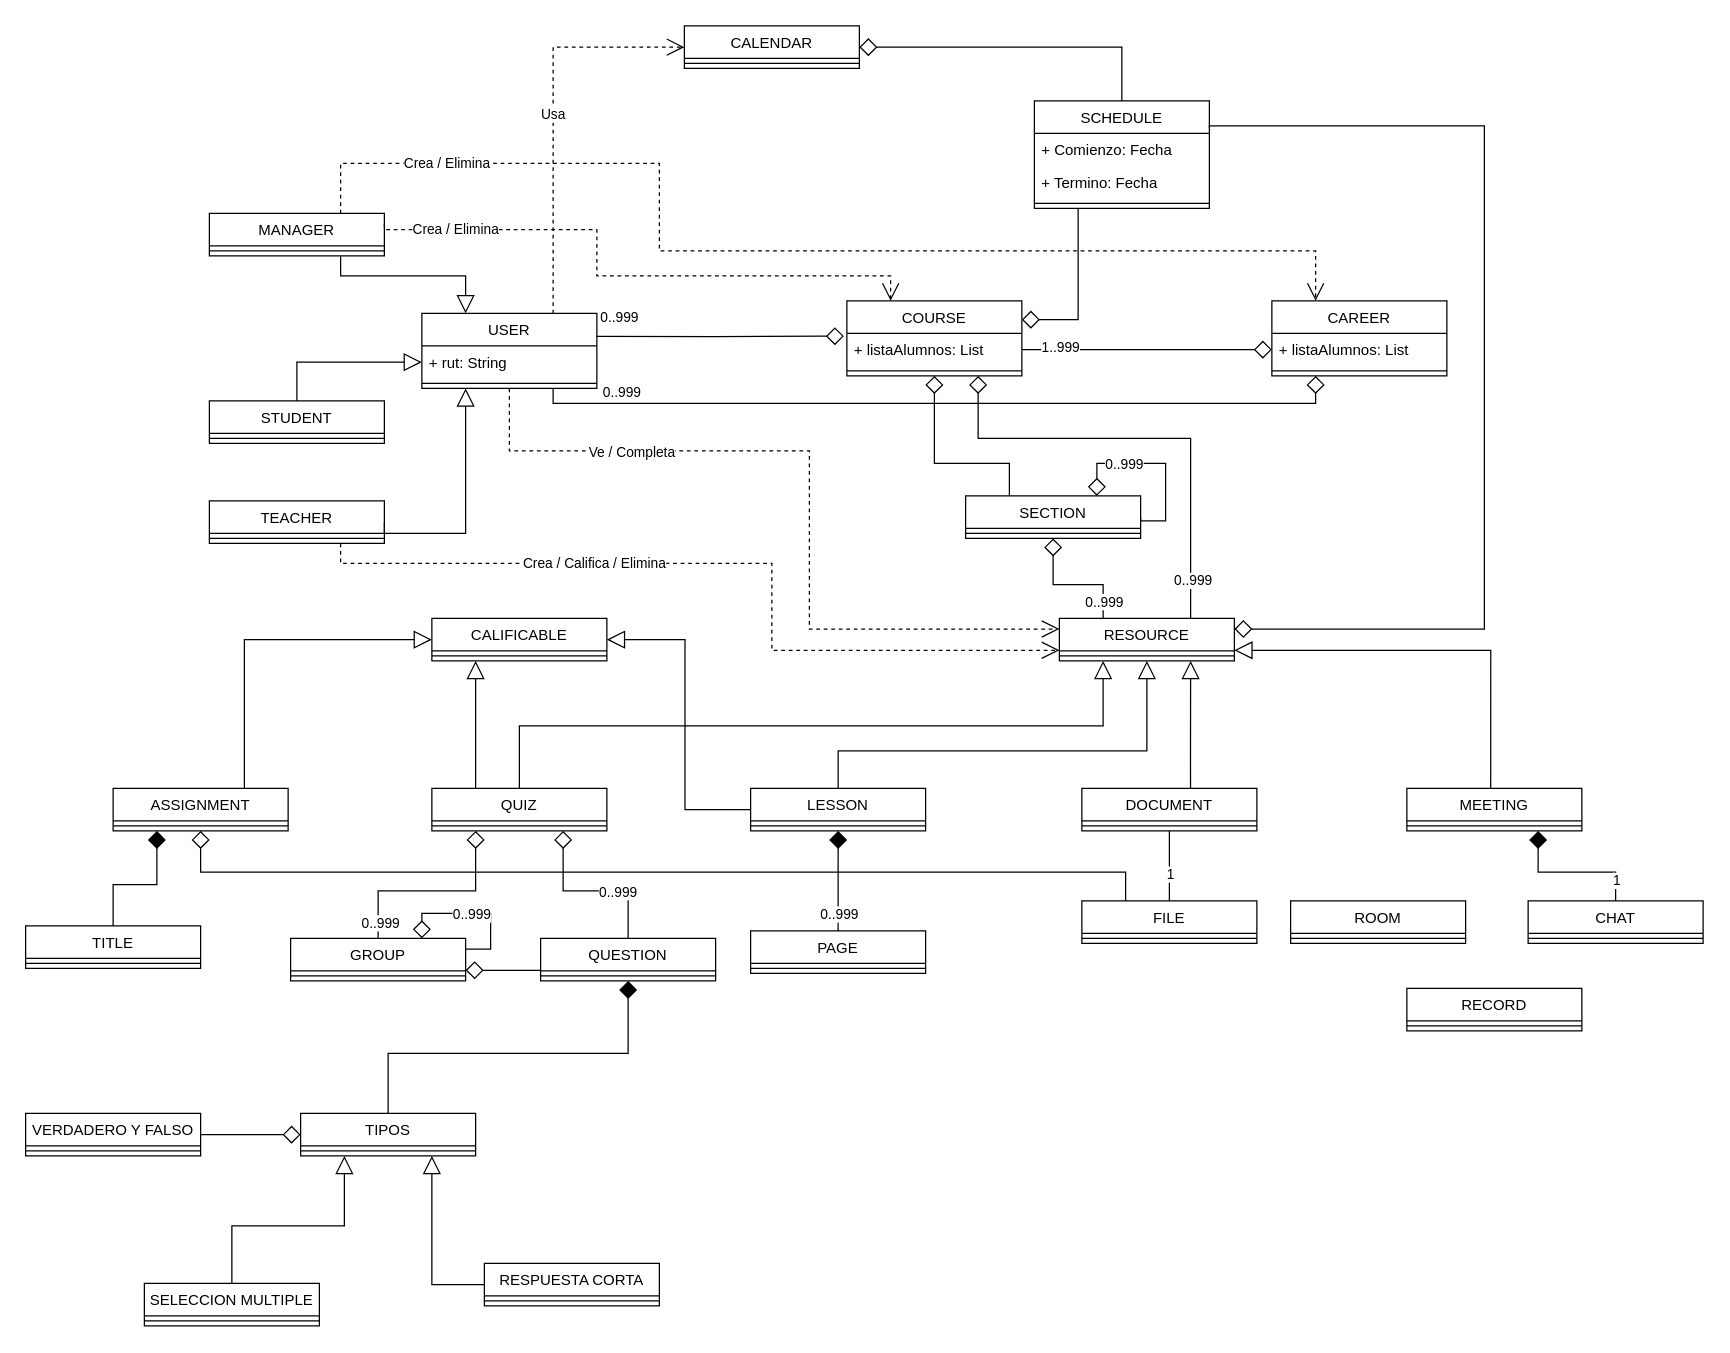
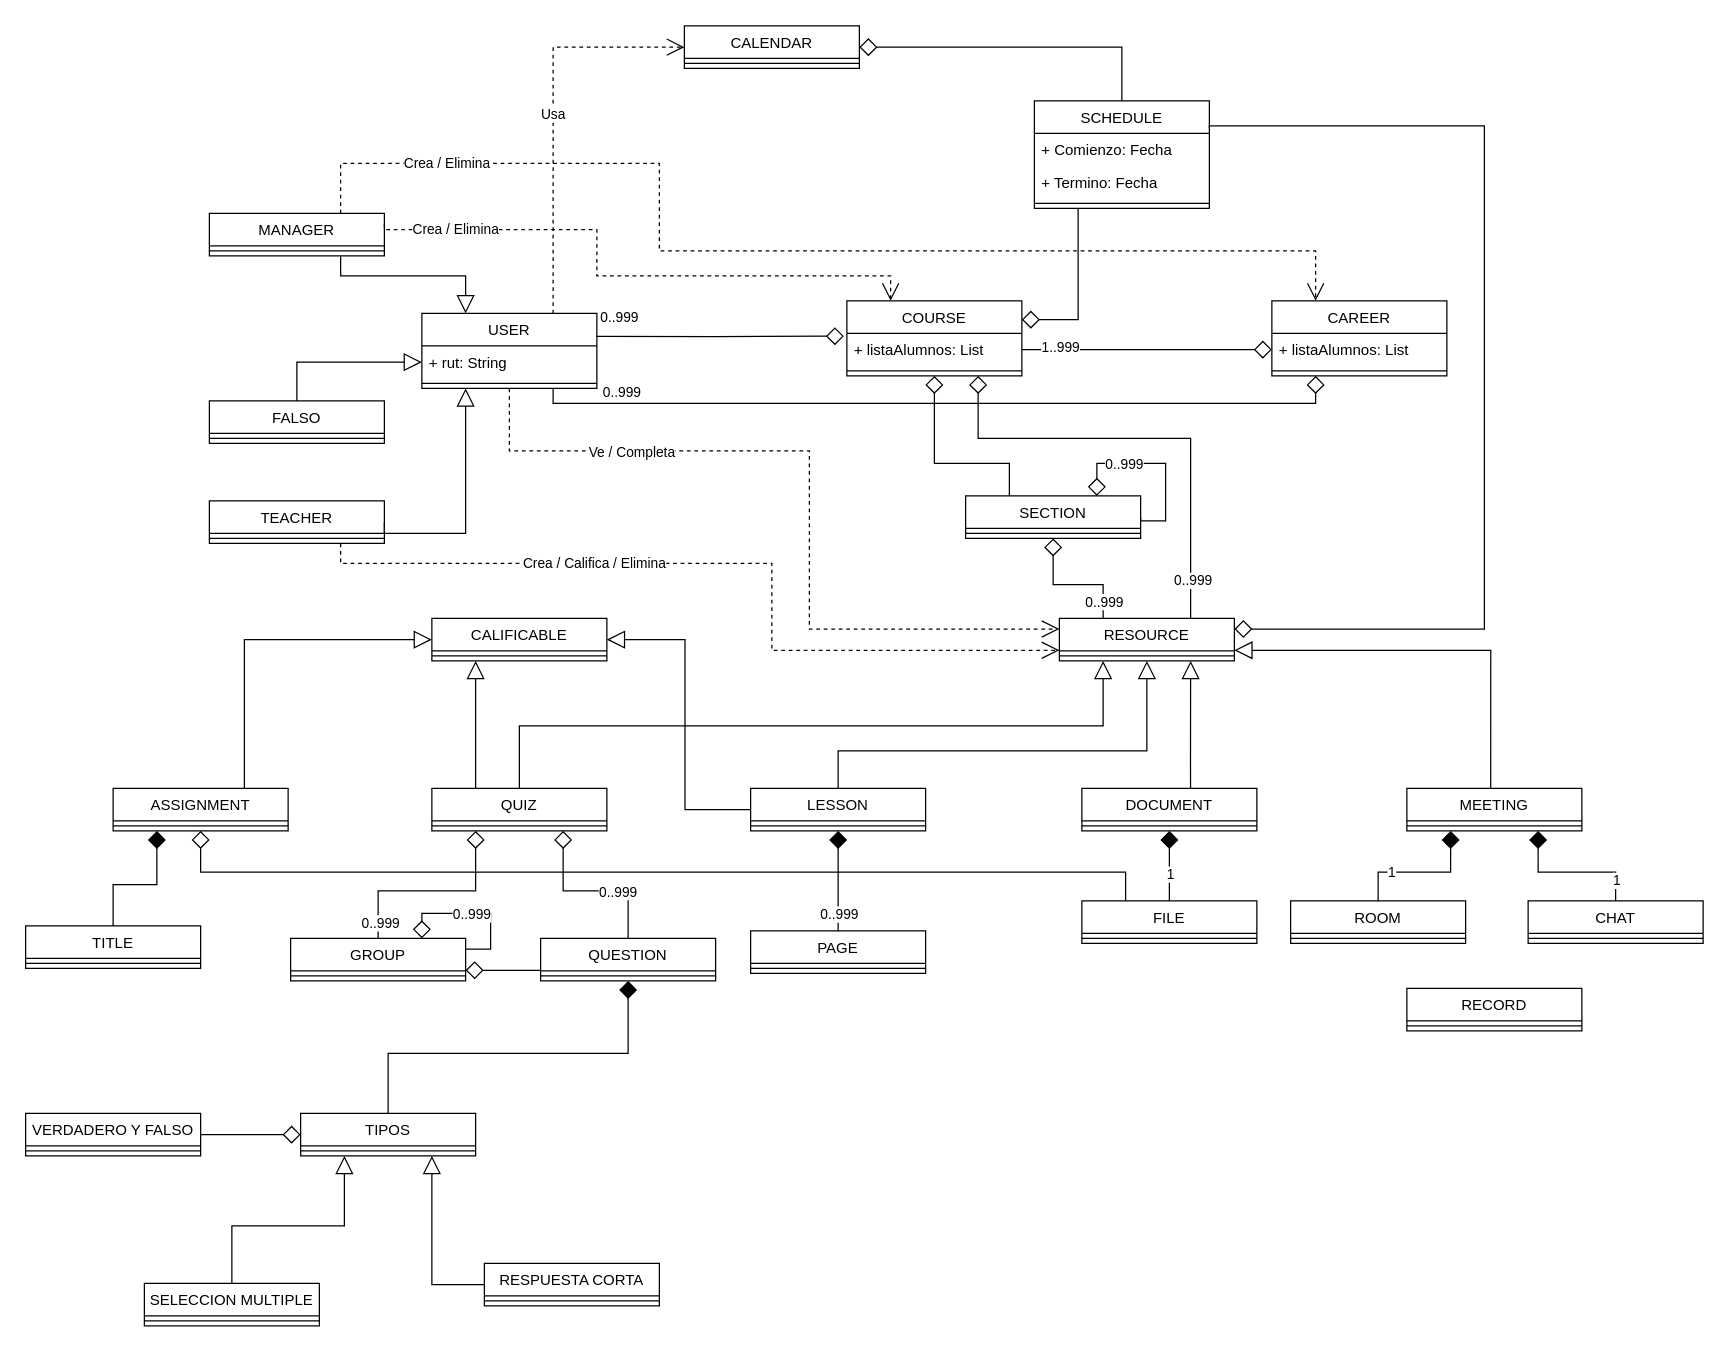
(296, 418) -> (296, 418)
(1169, 840) -> (1169, 849)
none -> (1413, 872)
